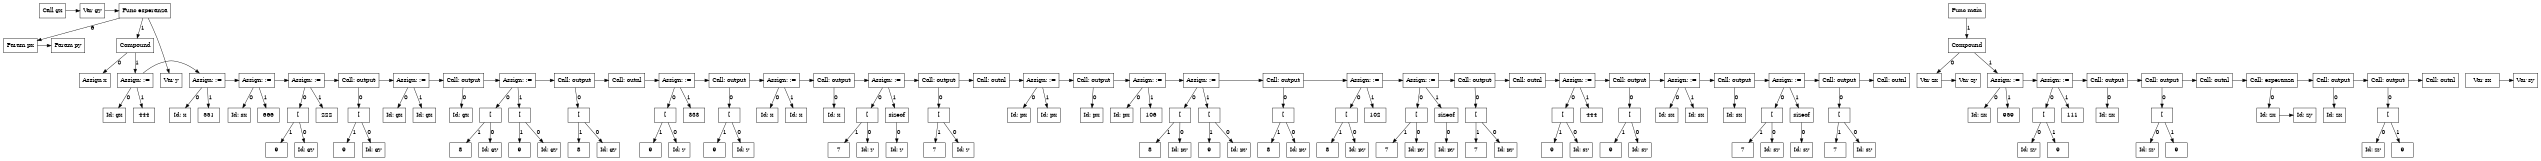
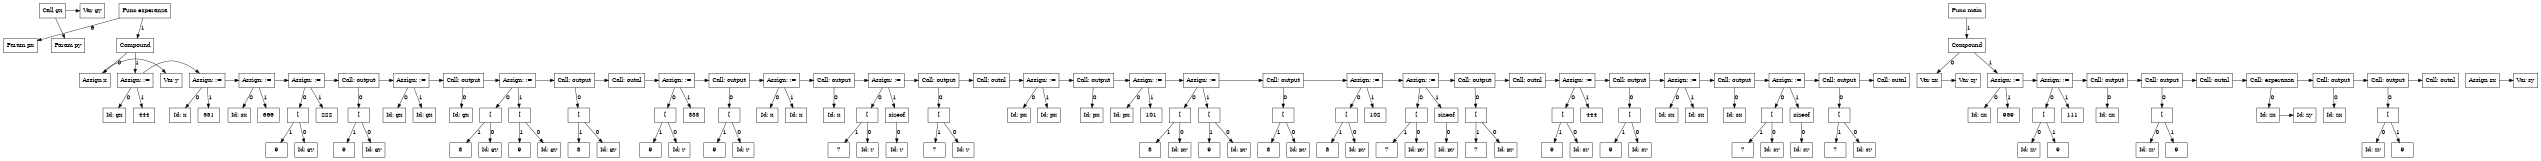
(110, 11) -> none
(159, 43) -> (132, 59)
(42, 46) -> (59, 26)
(2482, 80) -> (2482, 80)
(1151, 115) -> (1151, 115)
